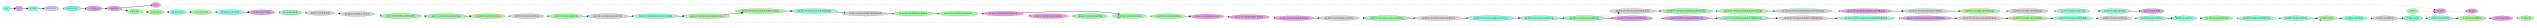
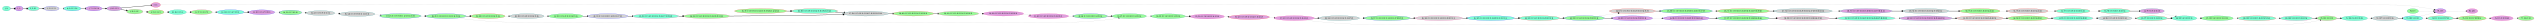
(1070, 11) -> (1109, 16)
(732, 14) -> (786, 16)
